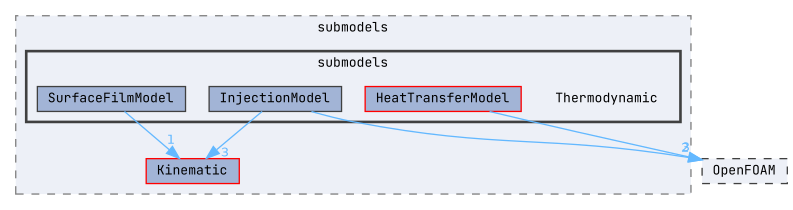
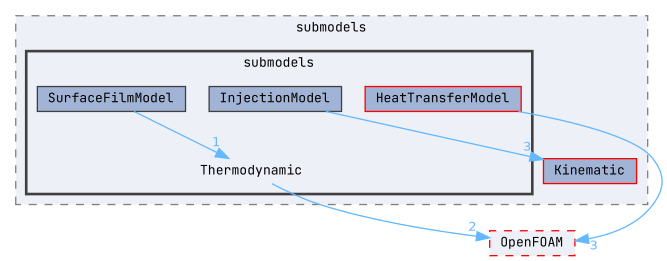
(147, 131) -> (175, 132)
(499, 140) -> (372, 218)
(745, 171) -> (532, 243)
